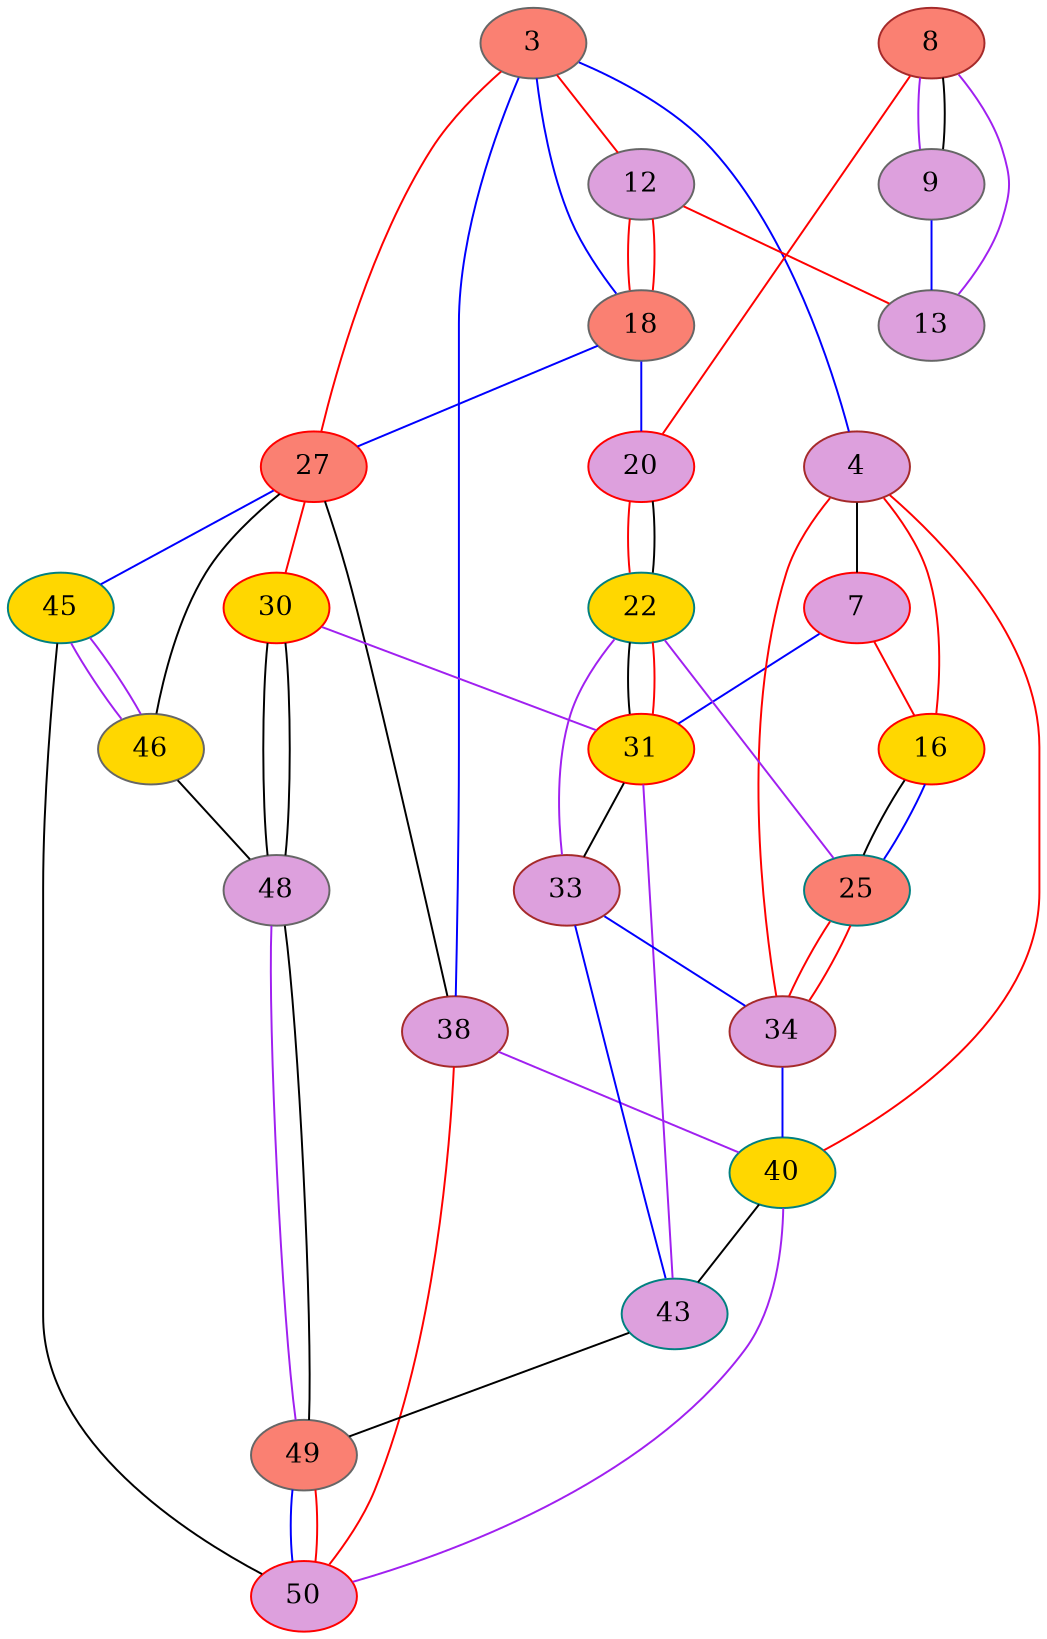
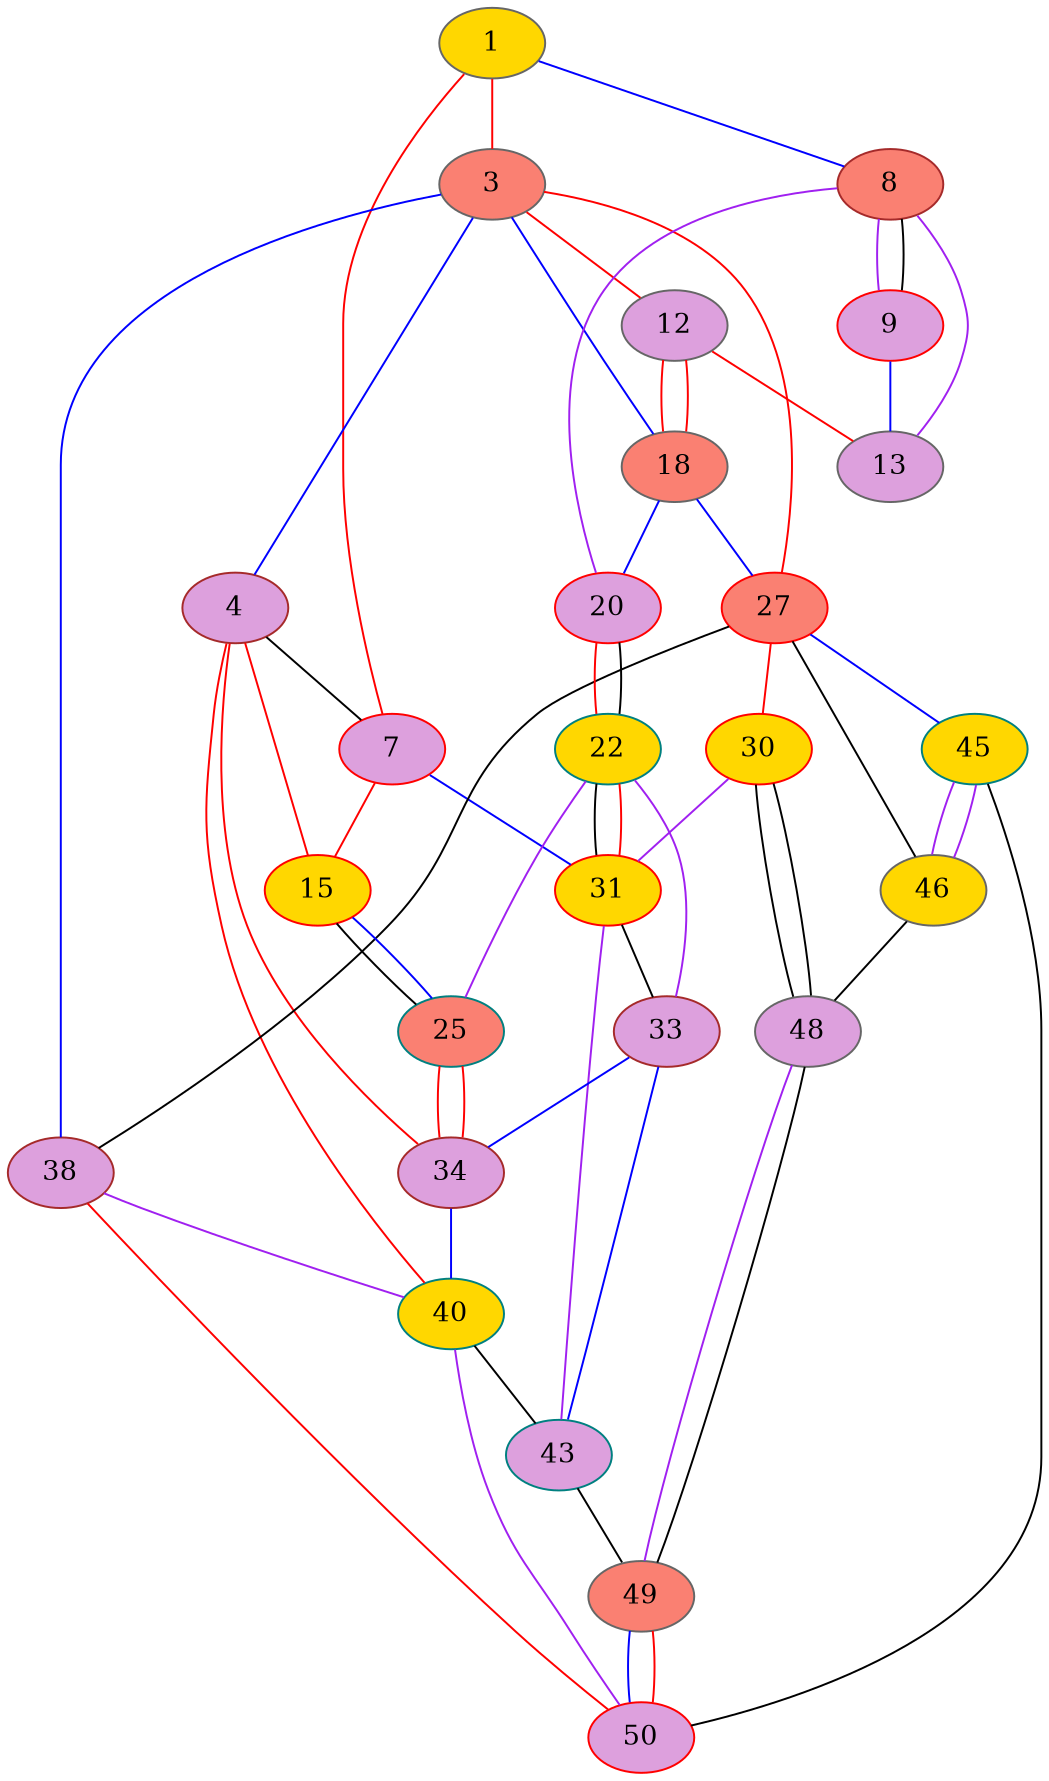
none -> (492, 43)
(932, 184) -> (890, 326)
(799, 237) -> (597, 303)
(932, 749) -> (318, 890)
